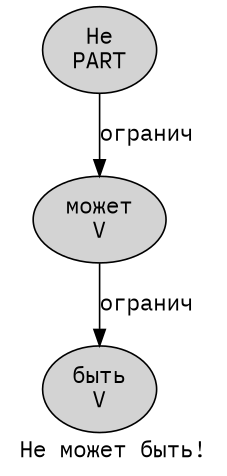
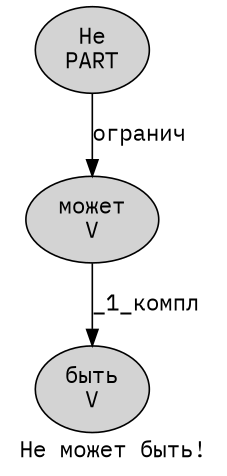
(147, 304) -> (147, 304)
